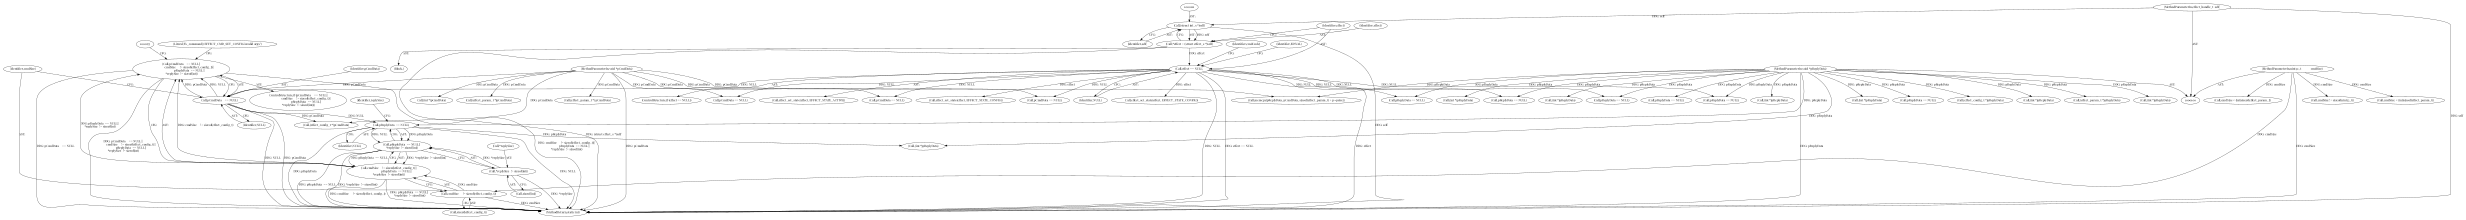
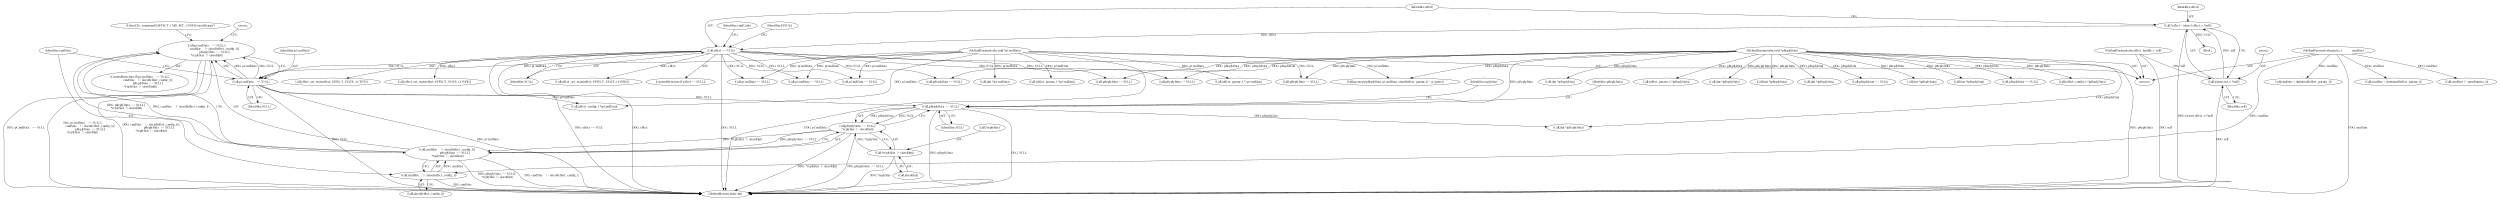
(407, 53) -> (2203, 35)
none -> (1583, 68)
none -> (1608, 82)
